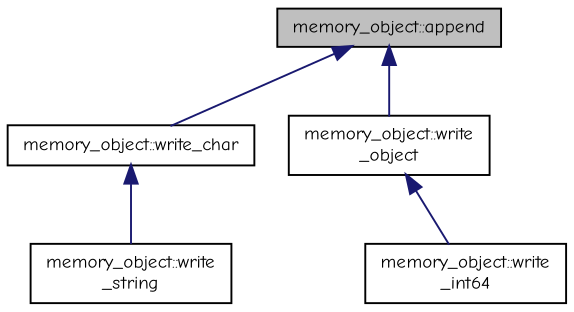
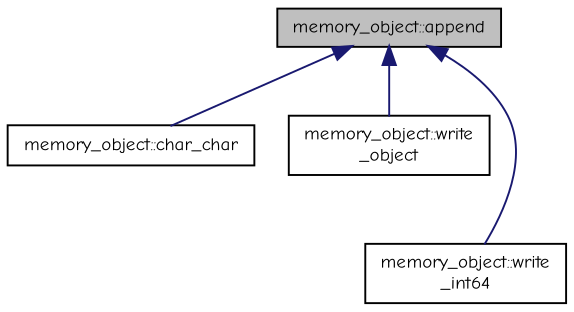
(131, 145) -> (131, 145)
(432, 218) -> (515, 139)
(131, 273) -> none
